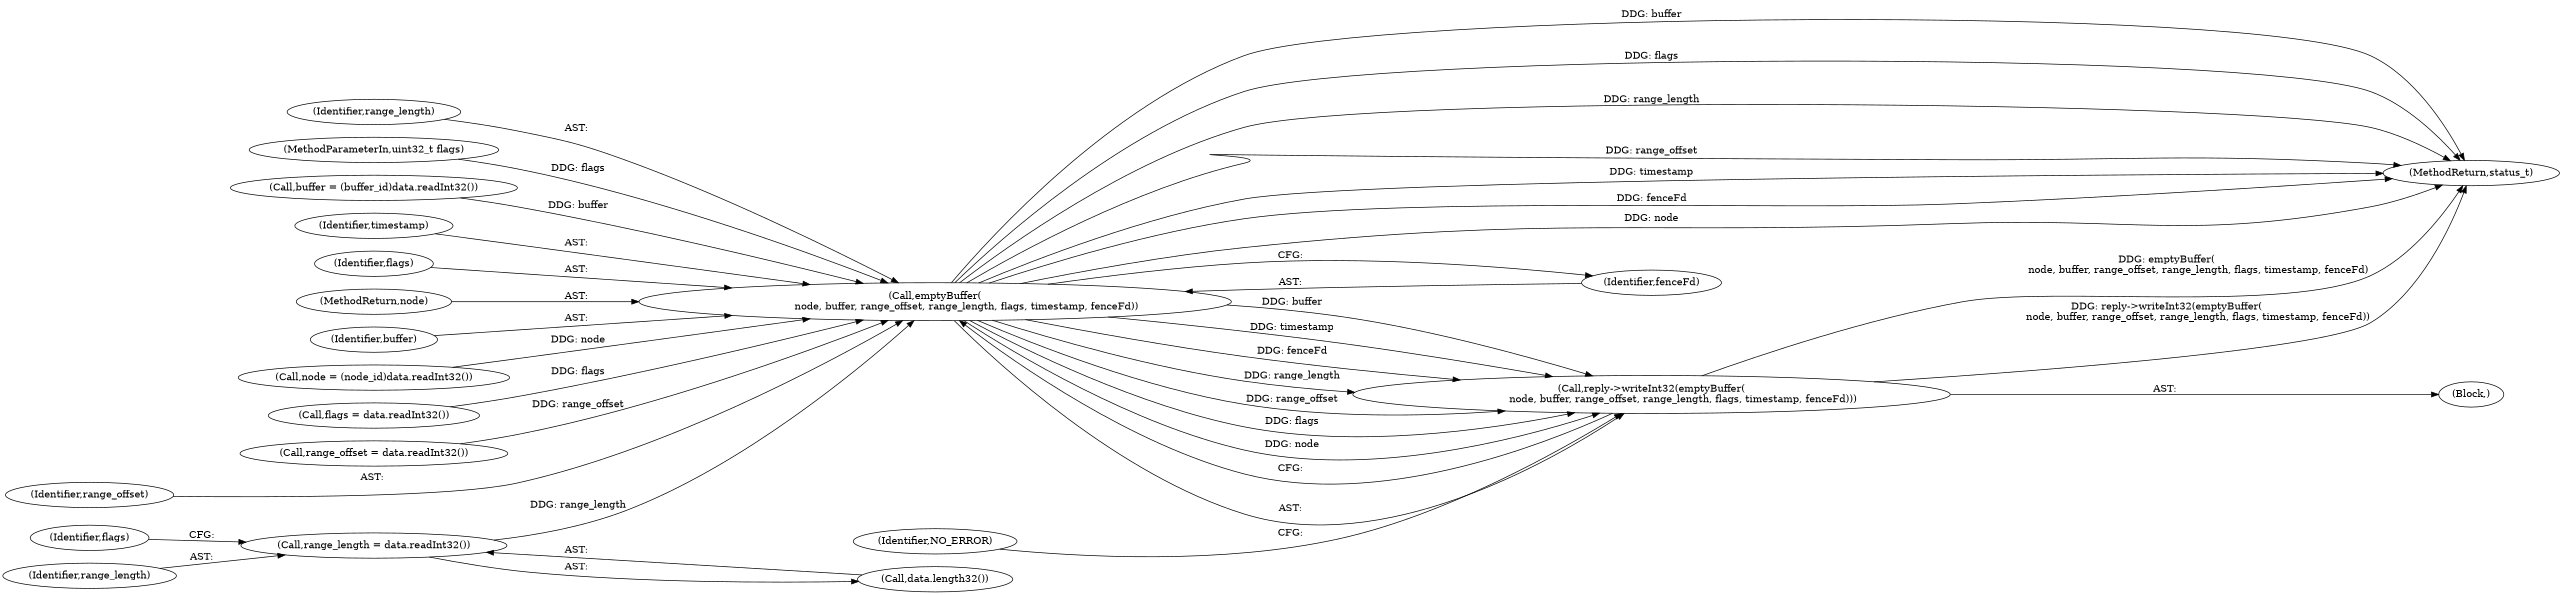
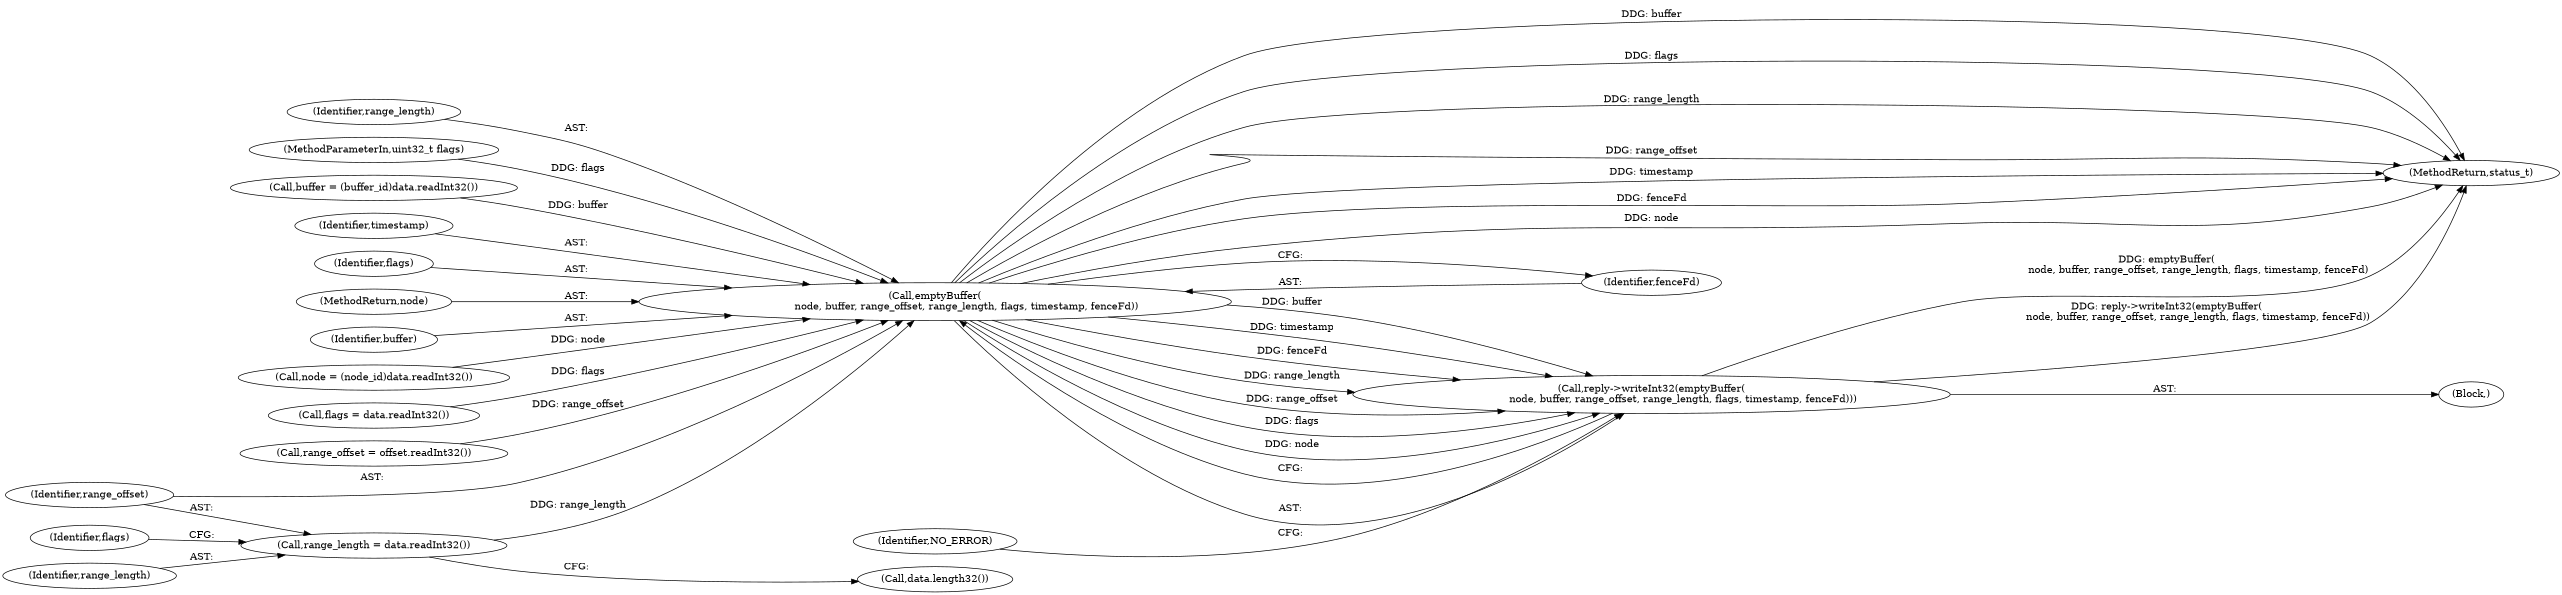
(374, 453) -> (374, 453)
(678, 564) -> (224, 519)
(578, 567) -> (578, 567)
